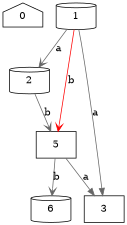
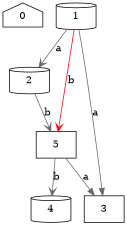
(51, 209) -> (51, 209)
